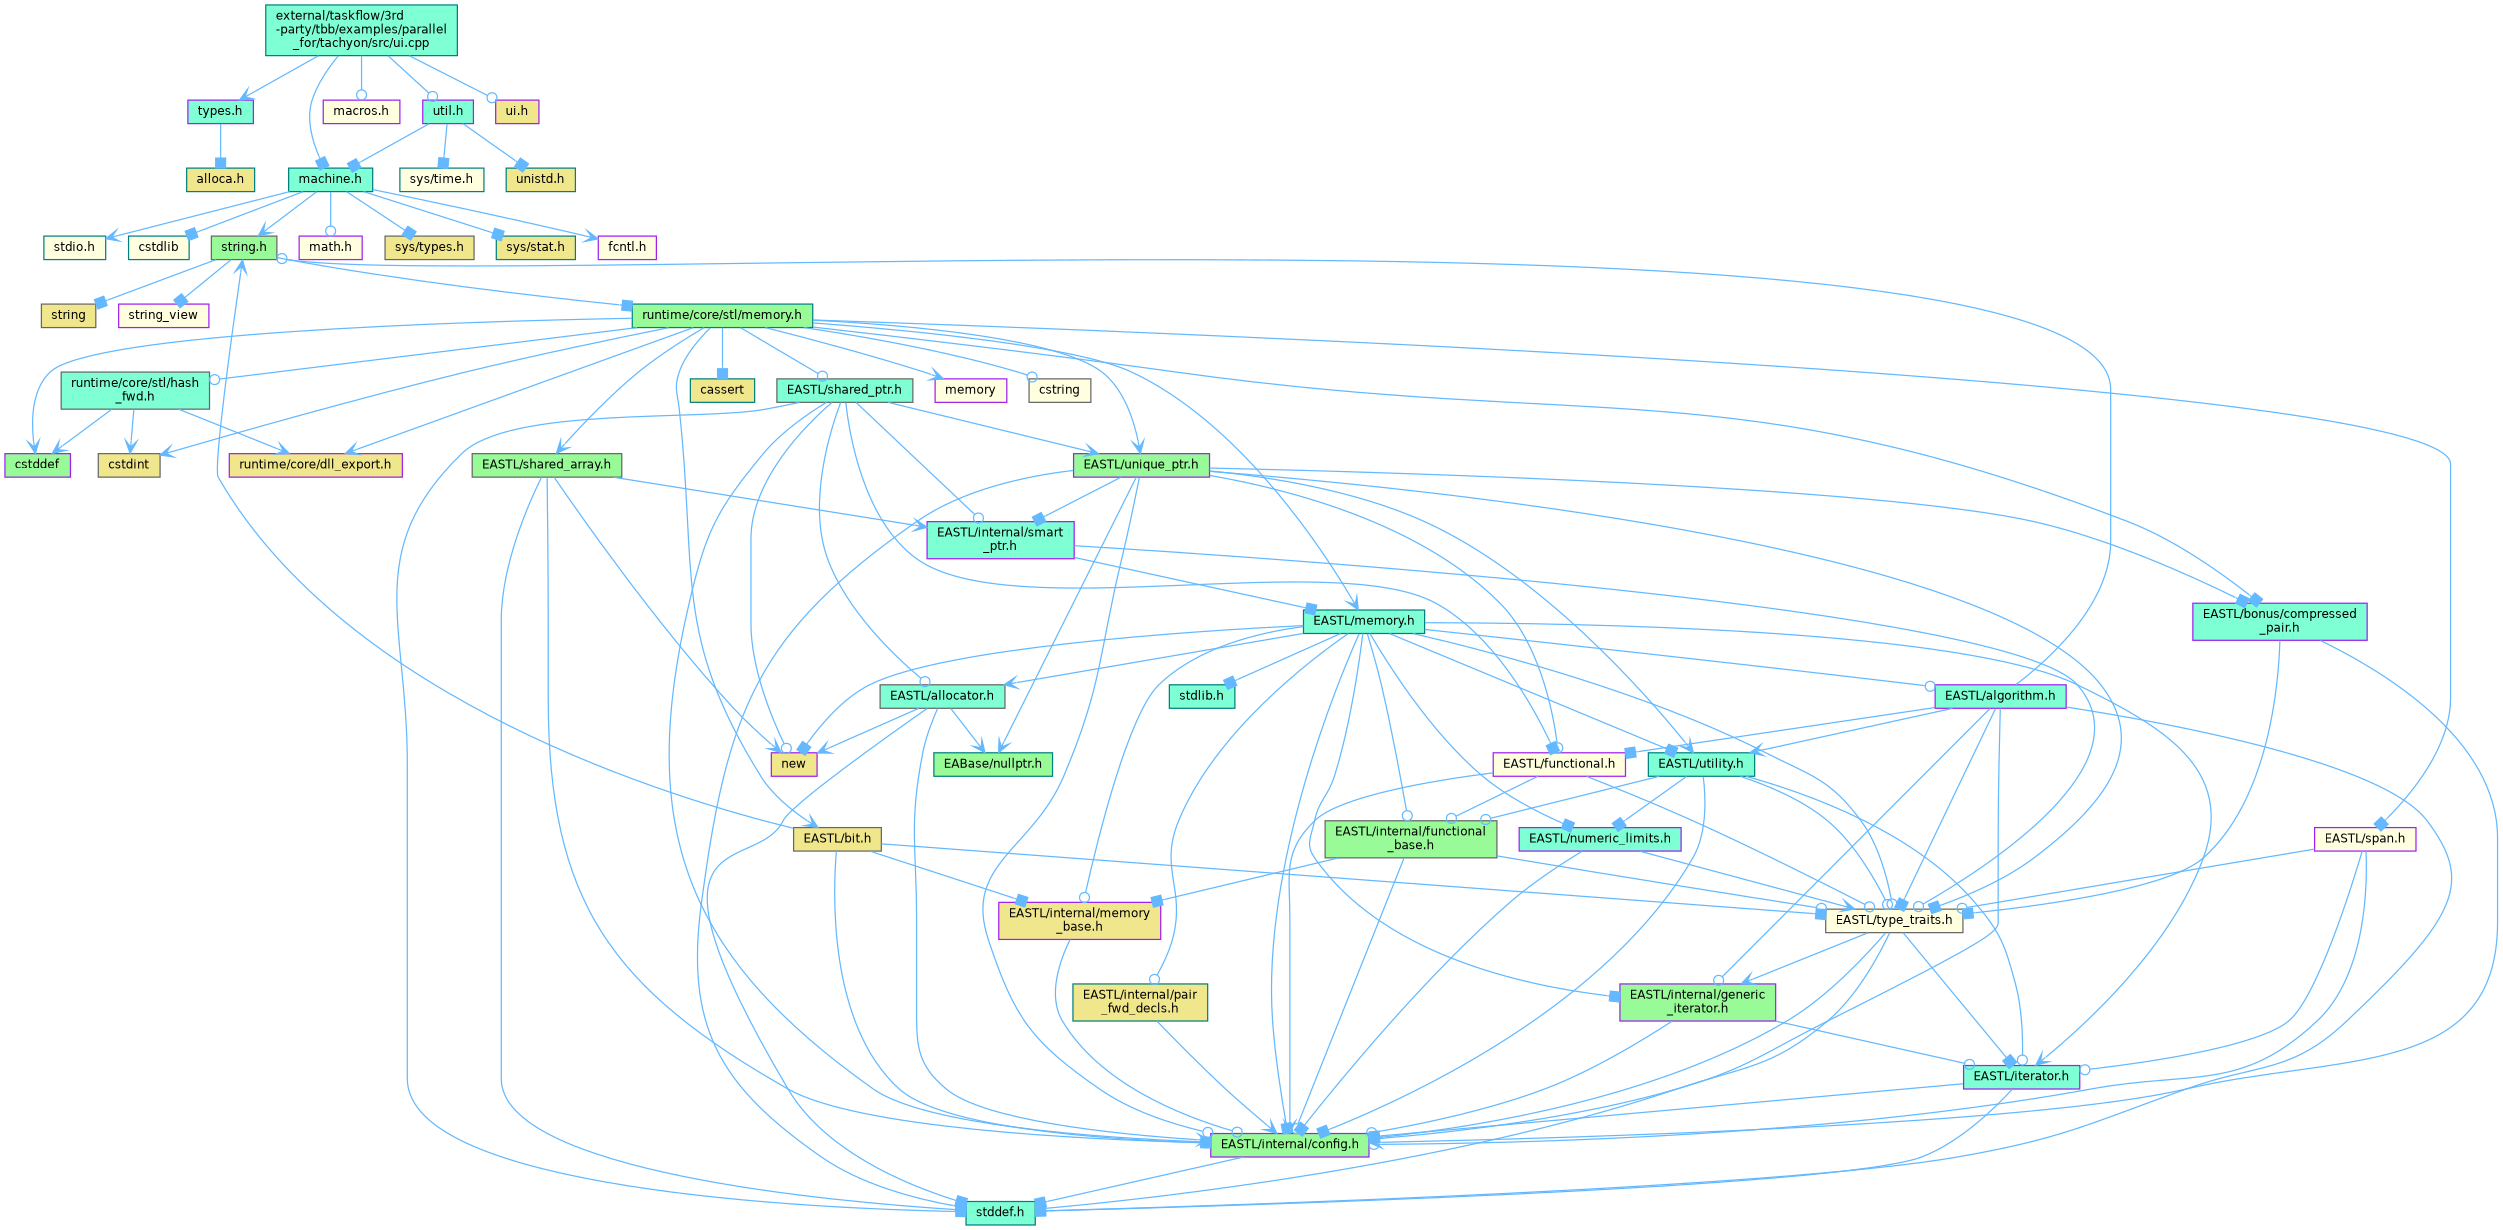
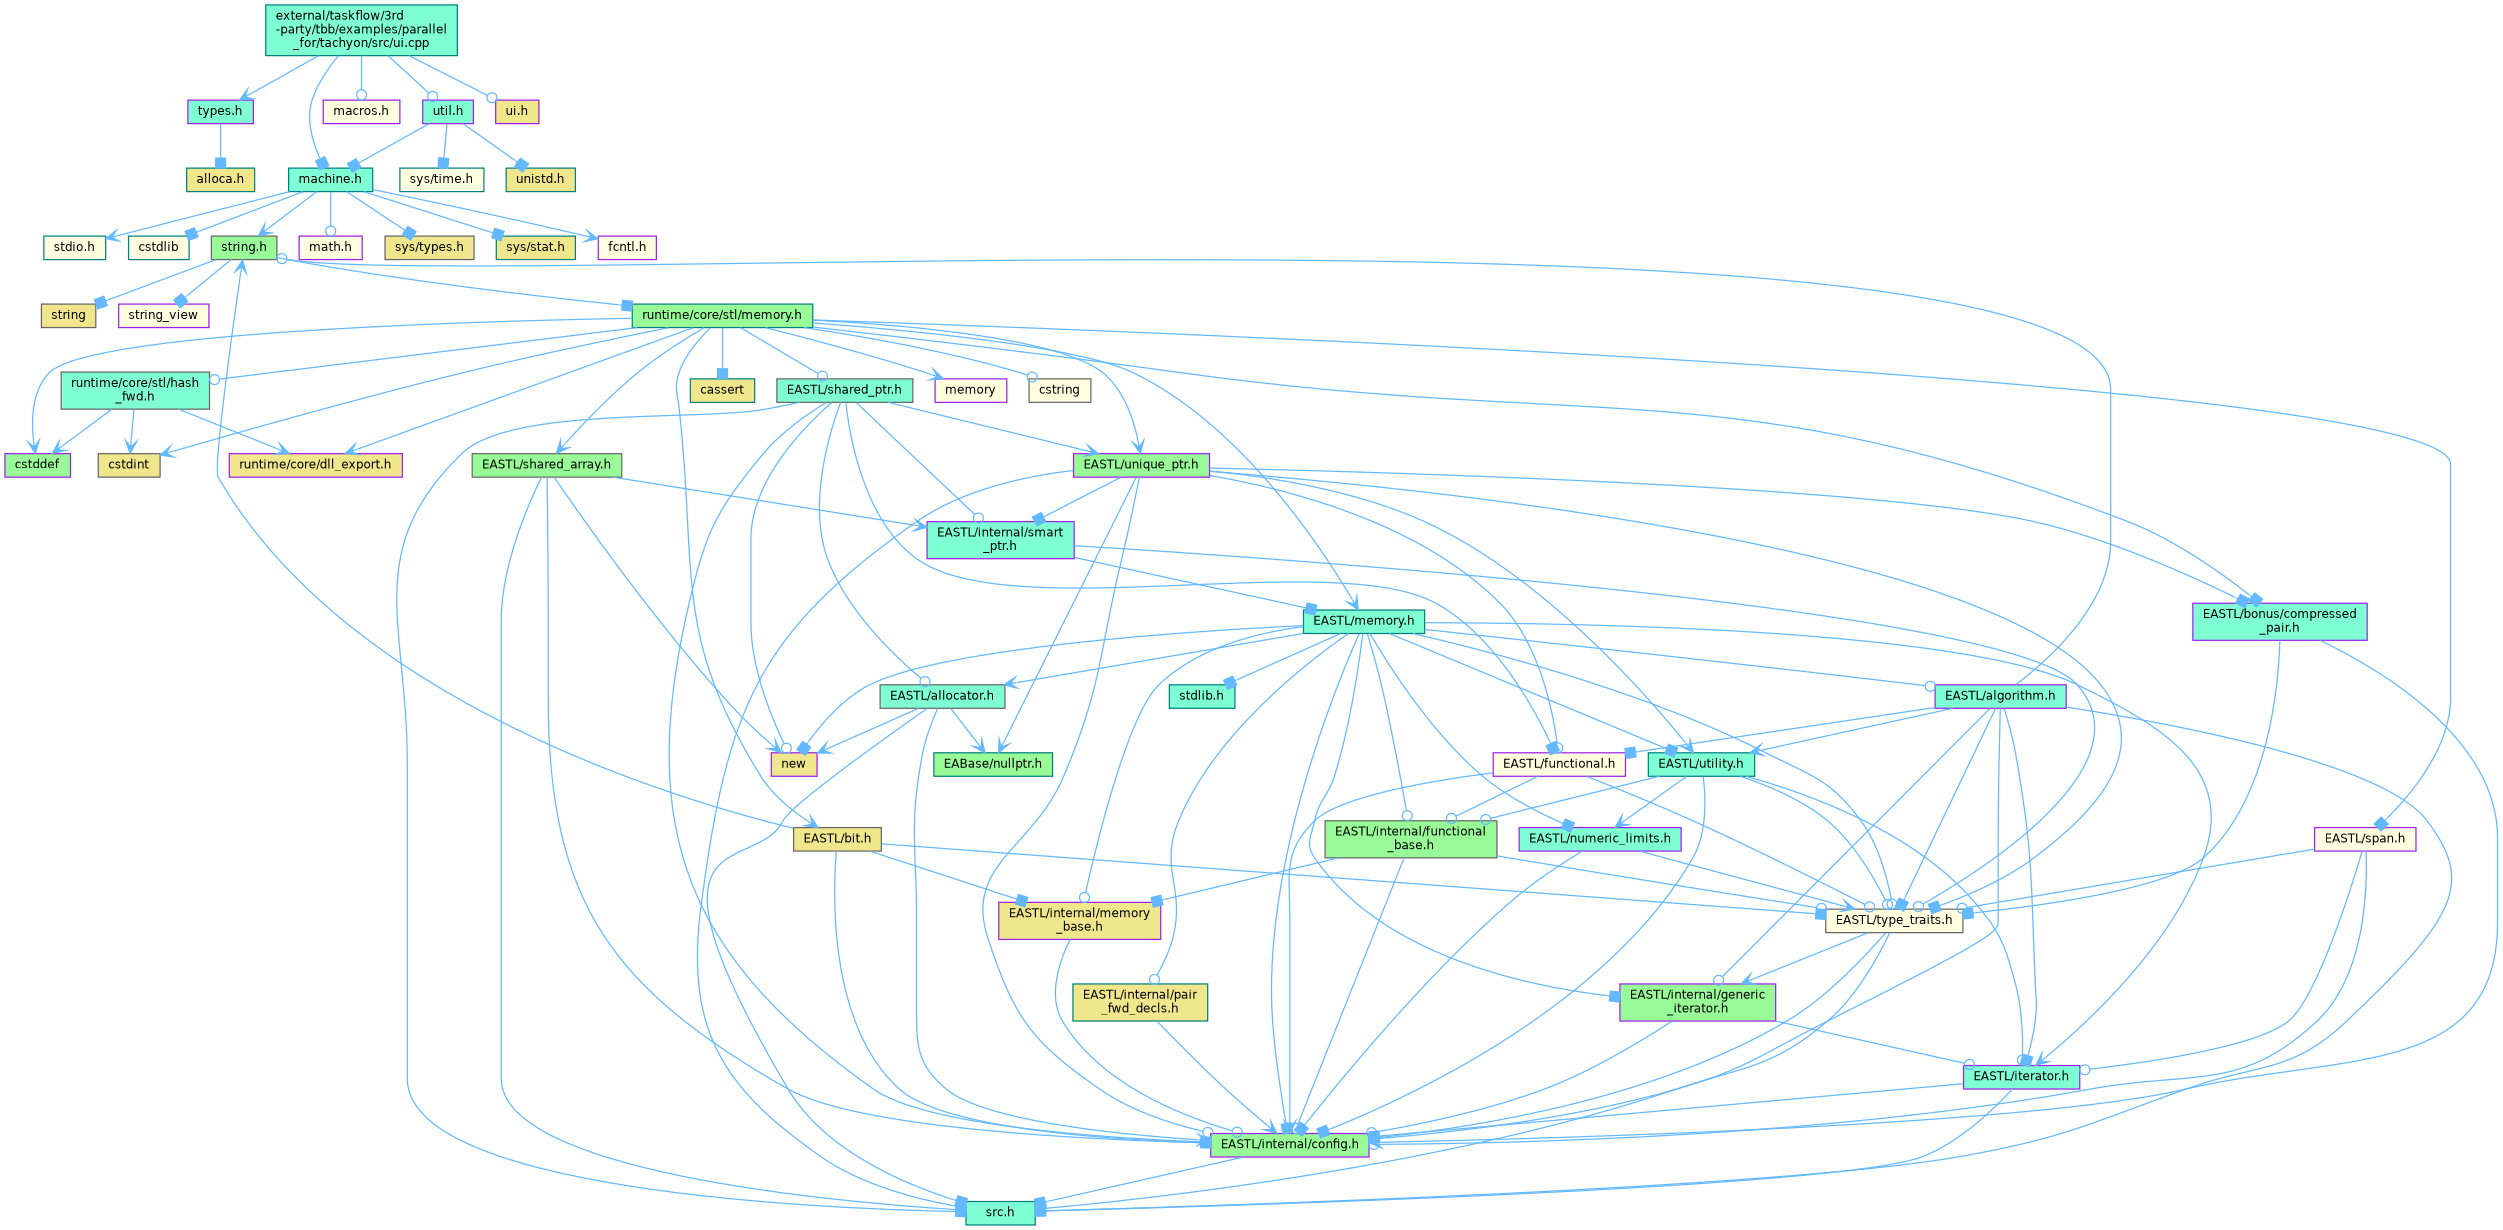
(1658, 797) -> (1658, 797)
(1954, 994) -> (2031, 880)
(1001, 1213) -> (1001, 1213)
